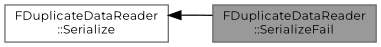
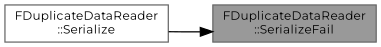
(197, 15) -> (184, 32)
